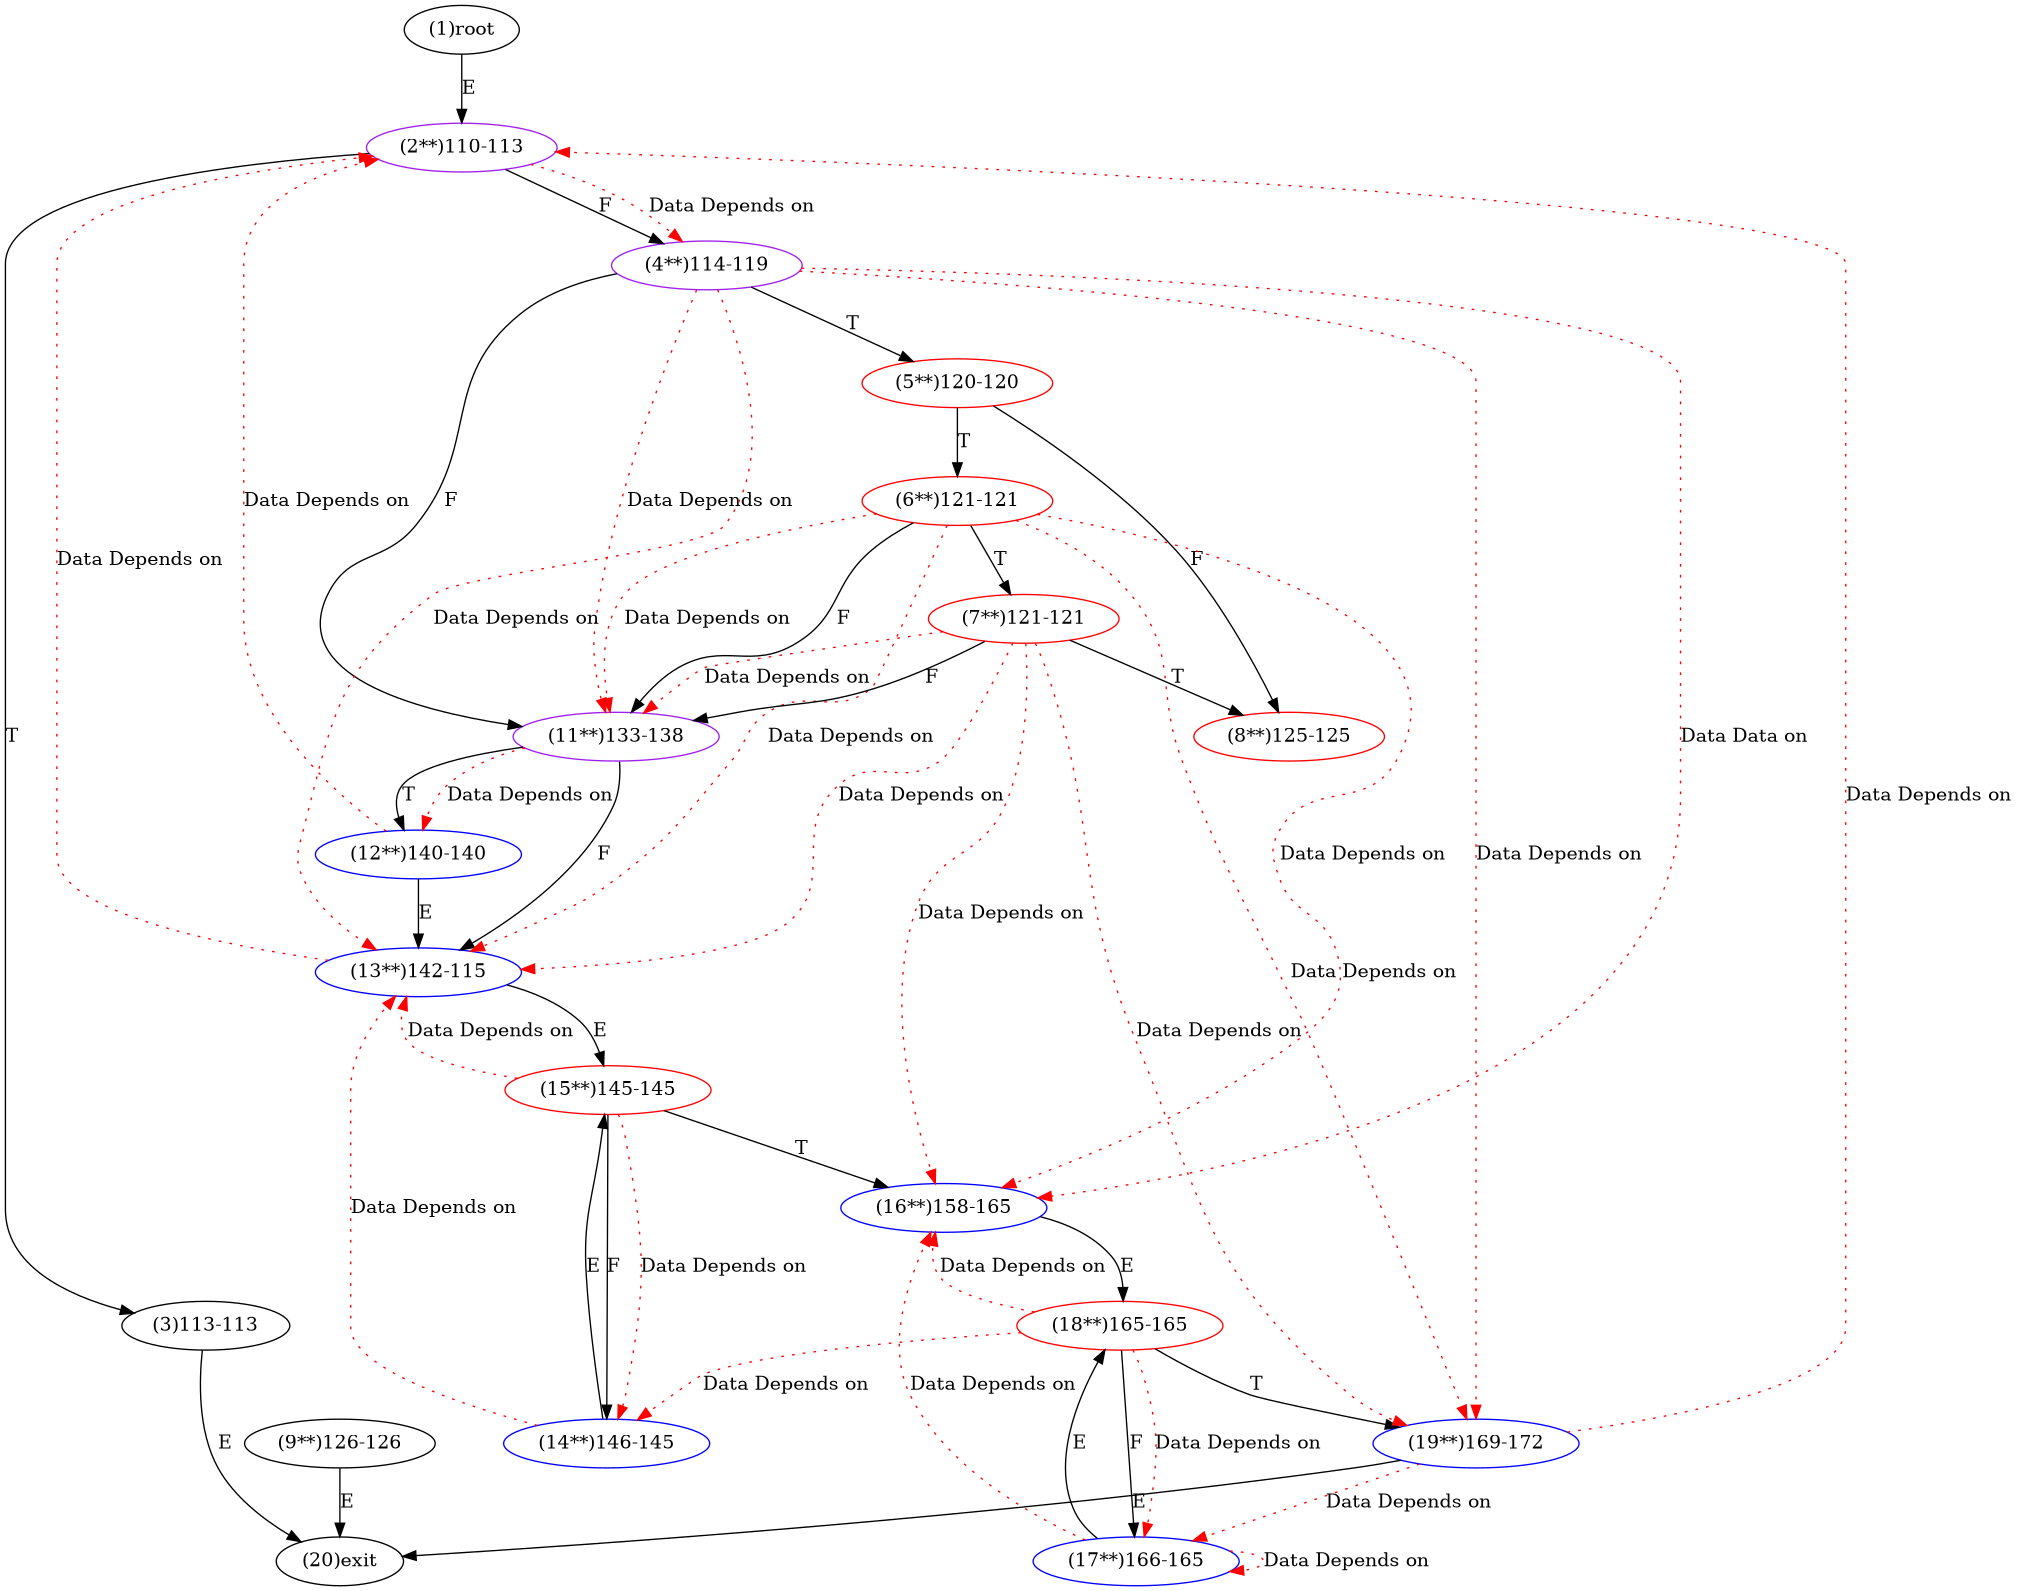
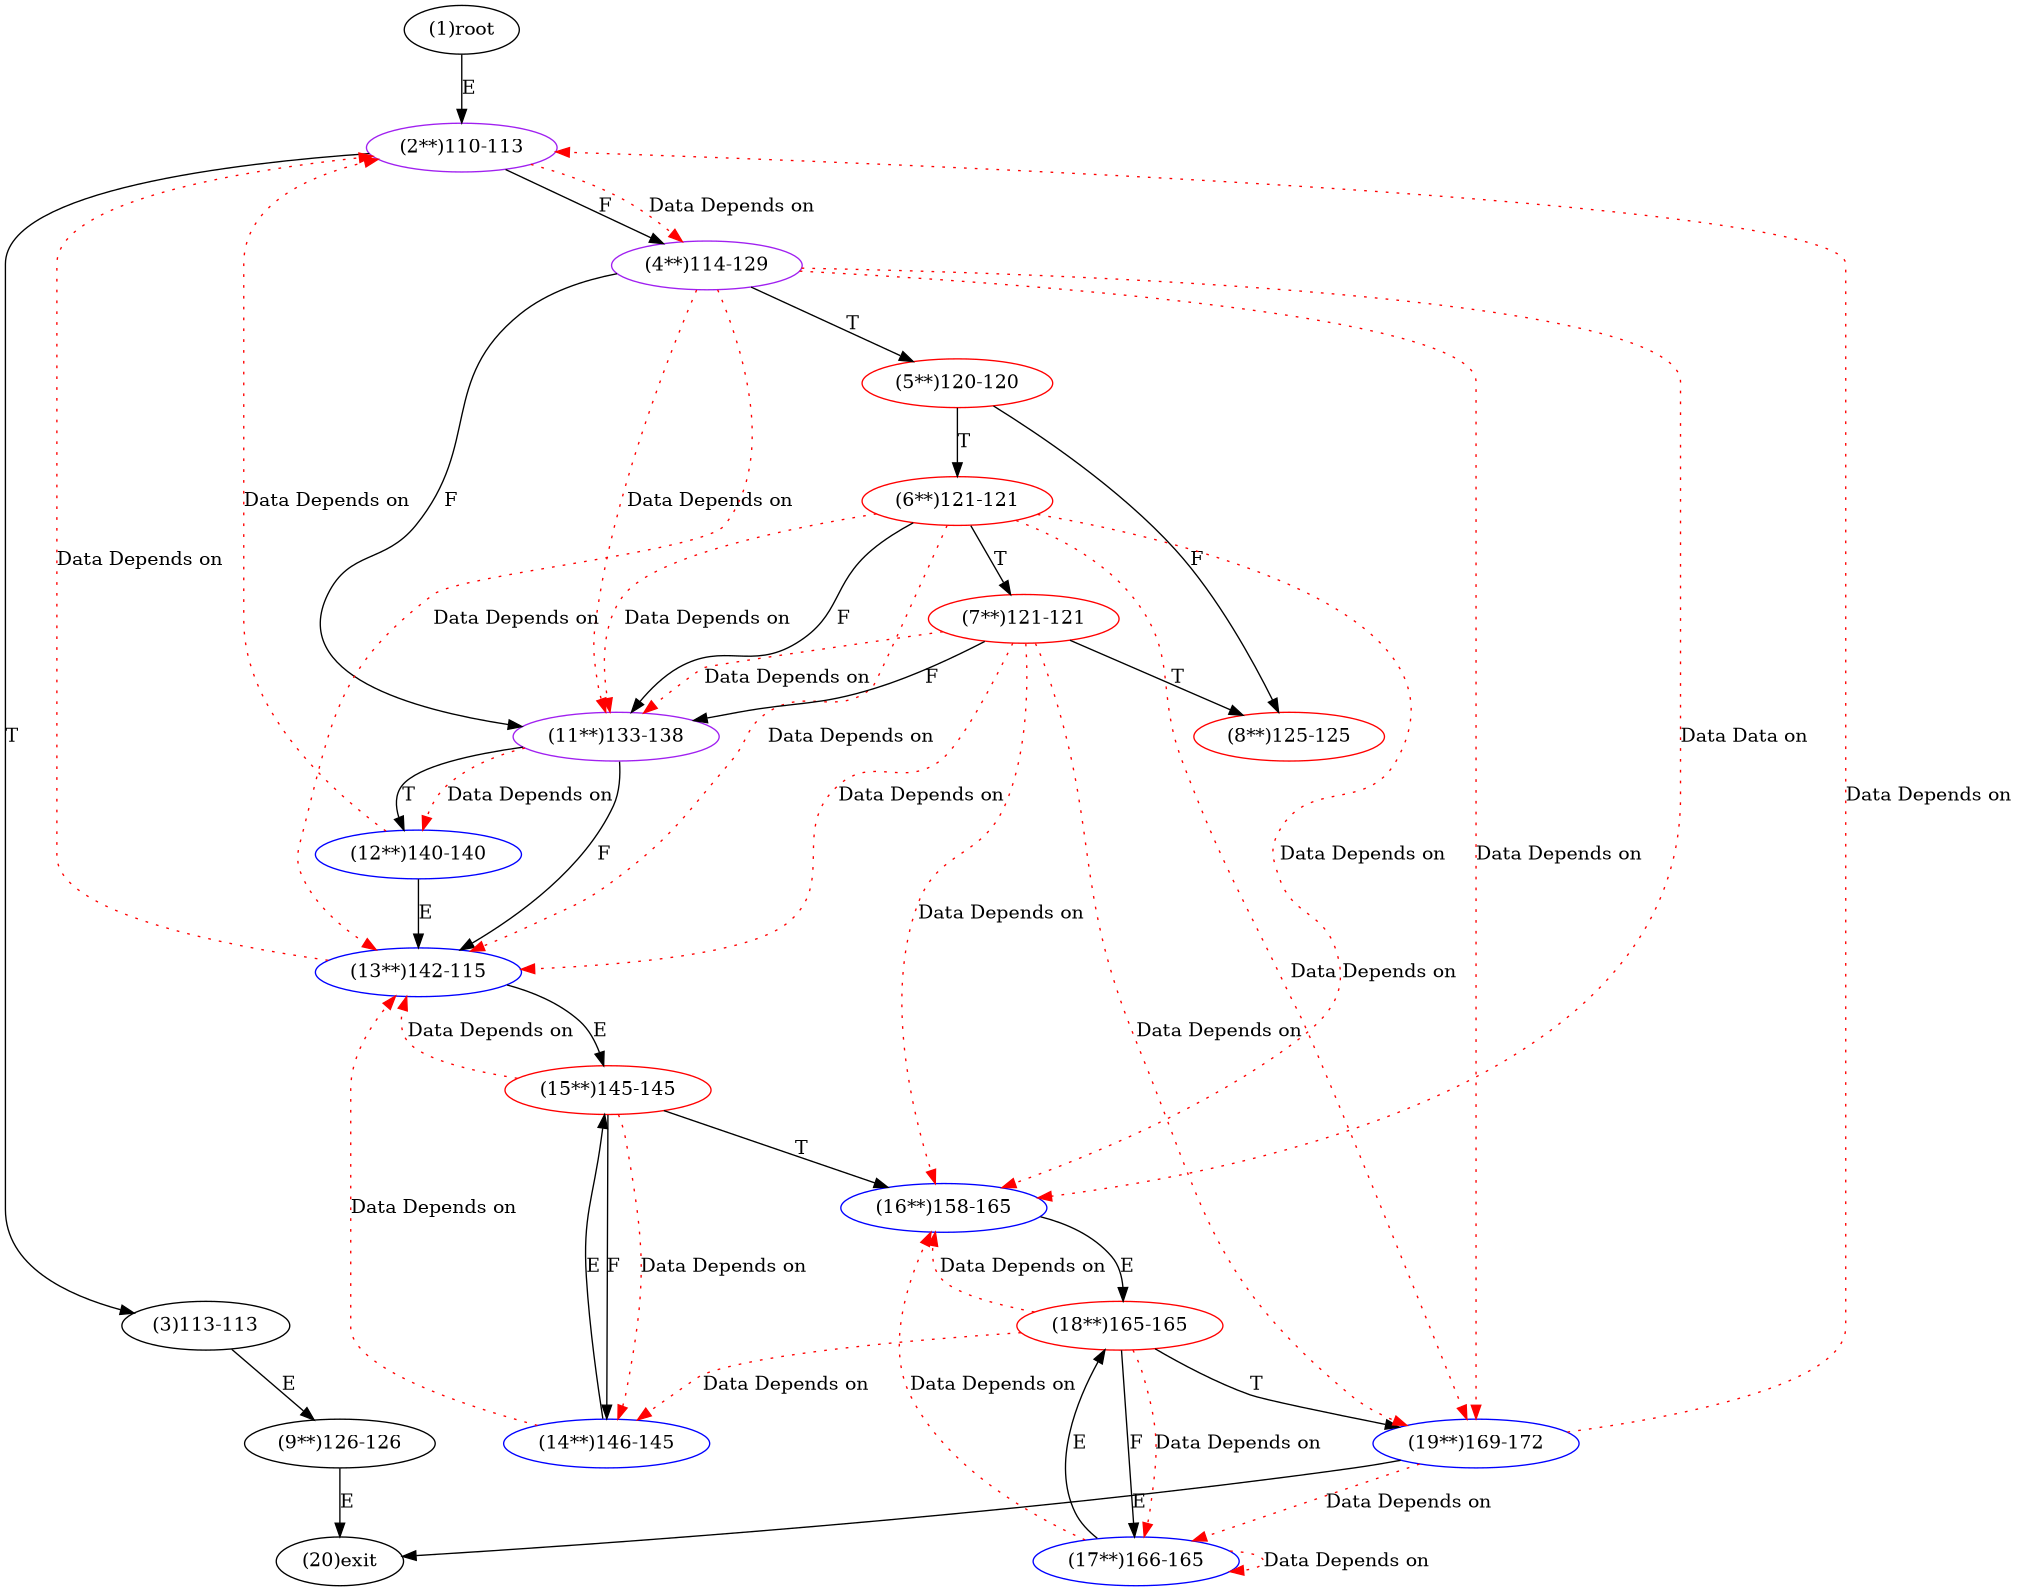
(707, 265) -> (707, 265)
(213, 1458) -> (268, 1380)
